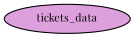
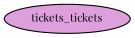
(67, 19) -> (67, 19)
